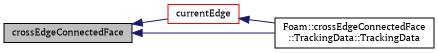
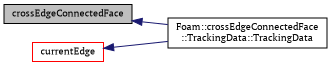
(155, 21) -> none
